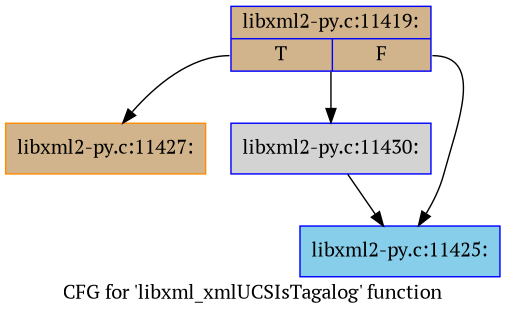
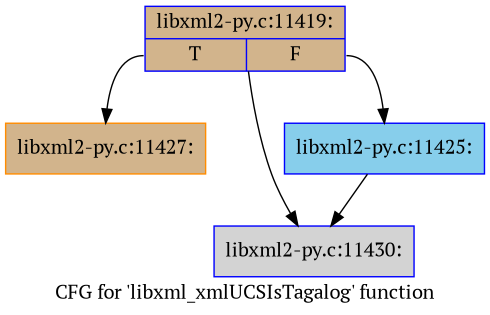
(362, 194) -> (353, 194)
